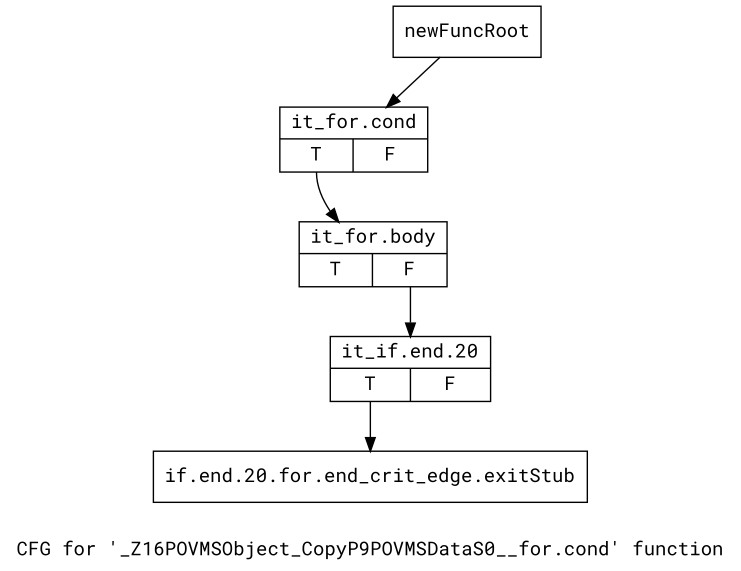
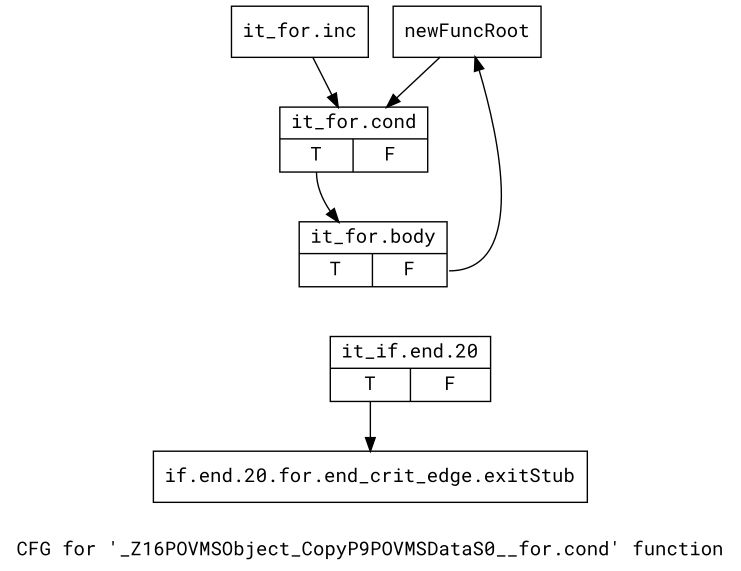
none -> (300, 32)
(410, 305) -> (501, 184)
